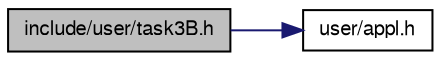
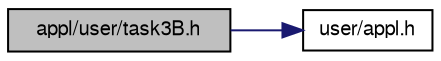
(119, 30) -> (119, 30)
